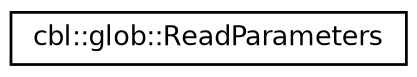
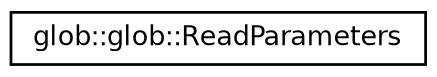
(209, 38) -> (218, 38)
